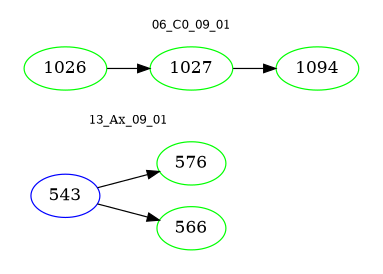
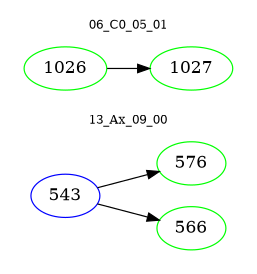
(191, 26) -> (128, 26)
(317, 68) -> none
(128, 121) -> (128, 121)
